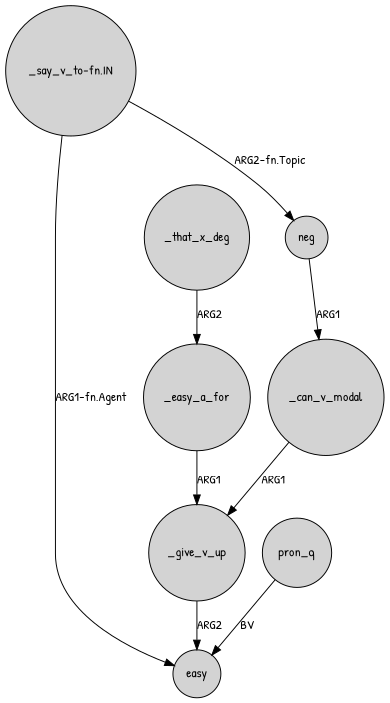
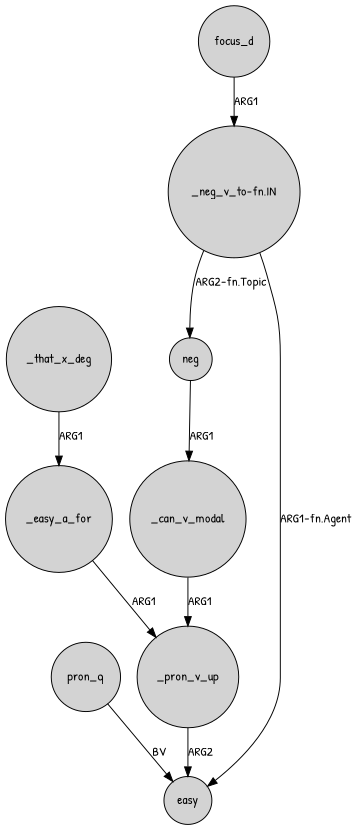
none -> (234, 41)
(71, 71) -> (234, 192)
(210, 315) -> (71, 436)
(197, 553) -> (188, 677)
